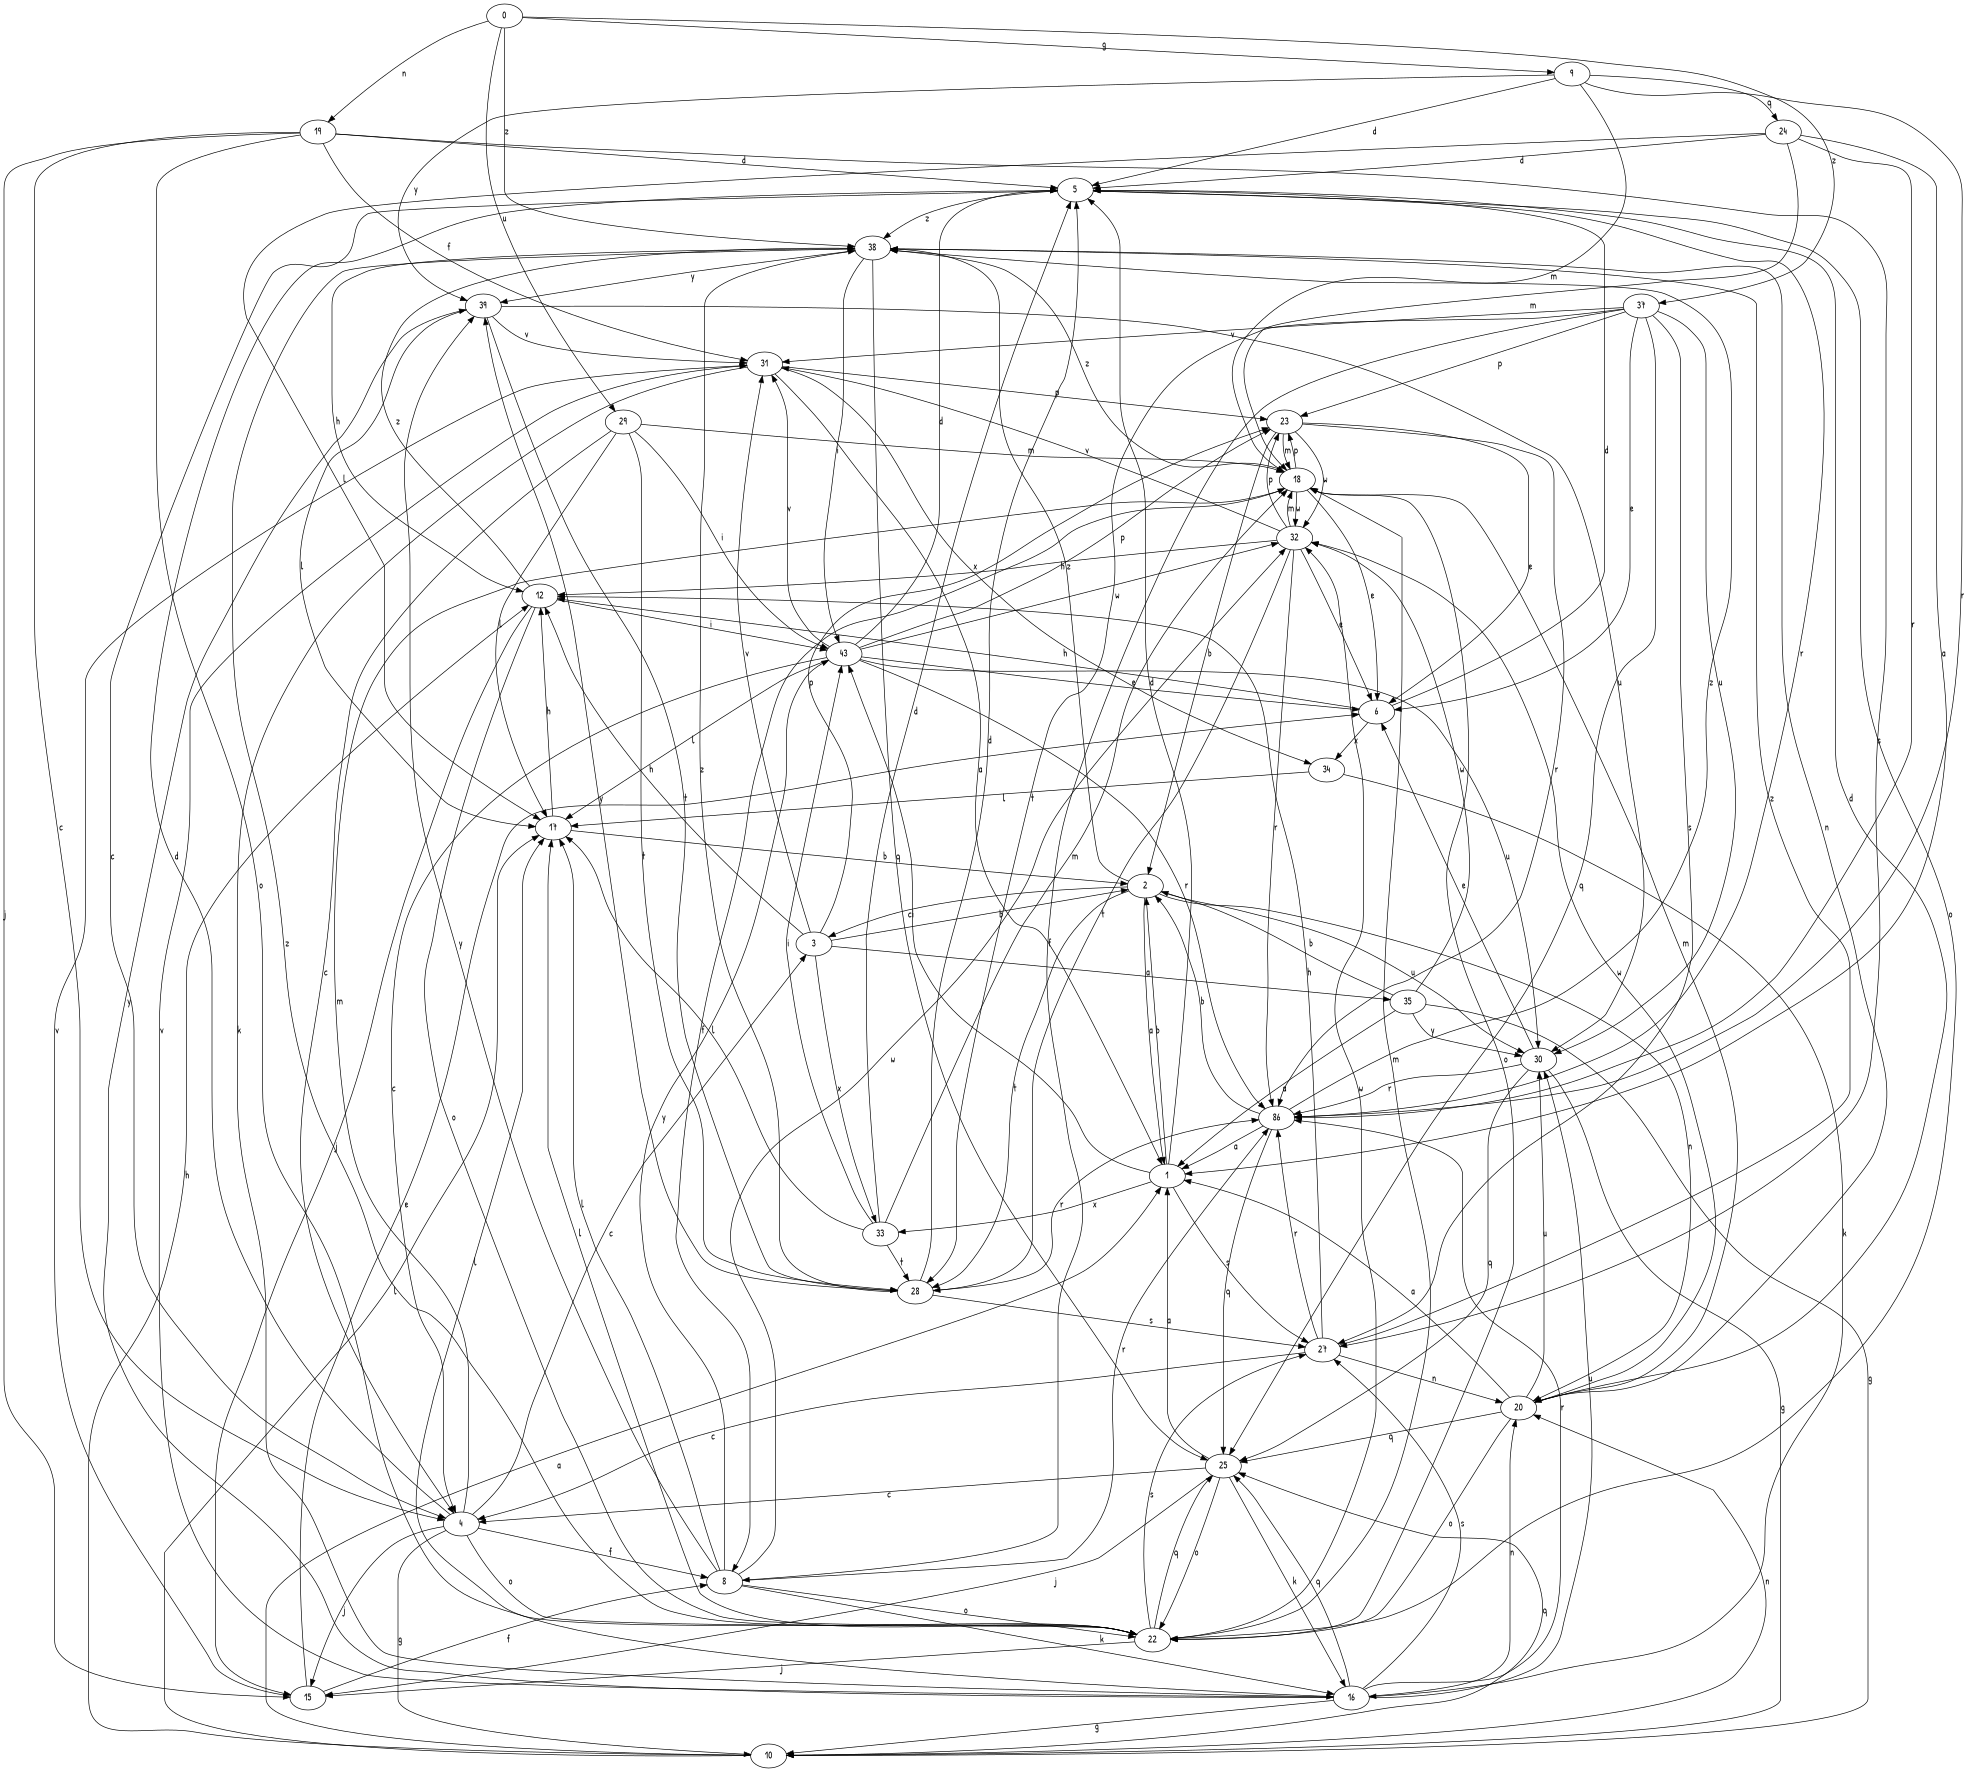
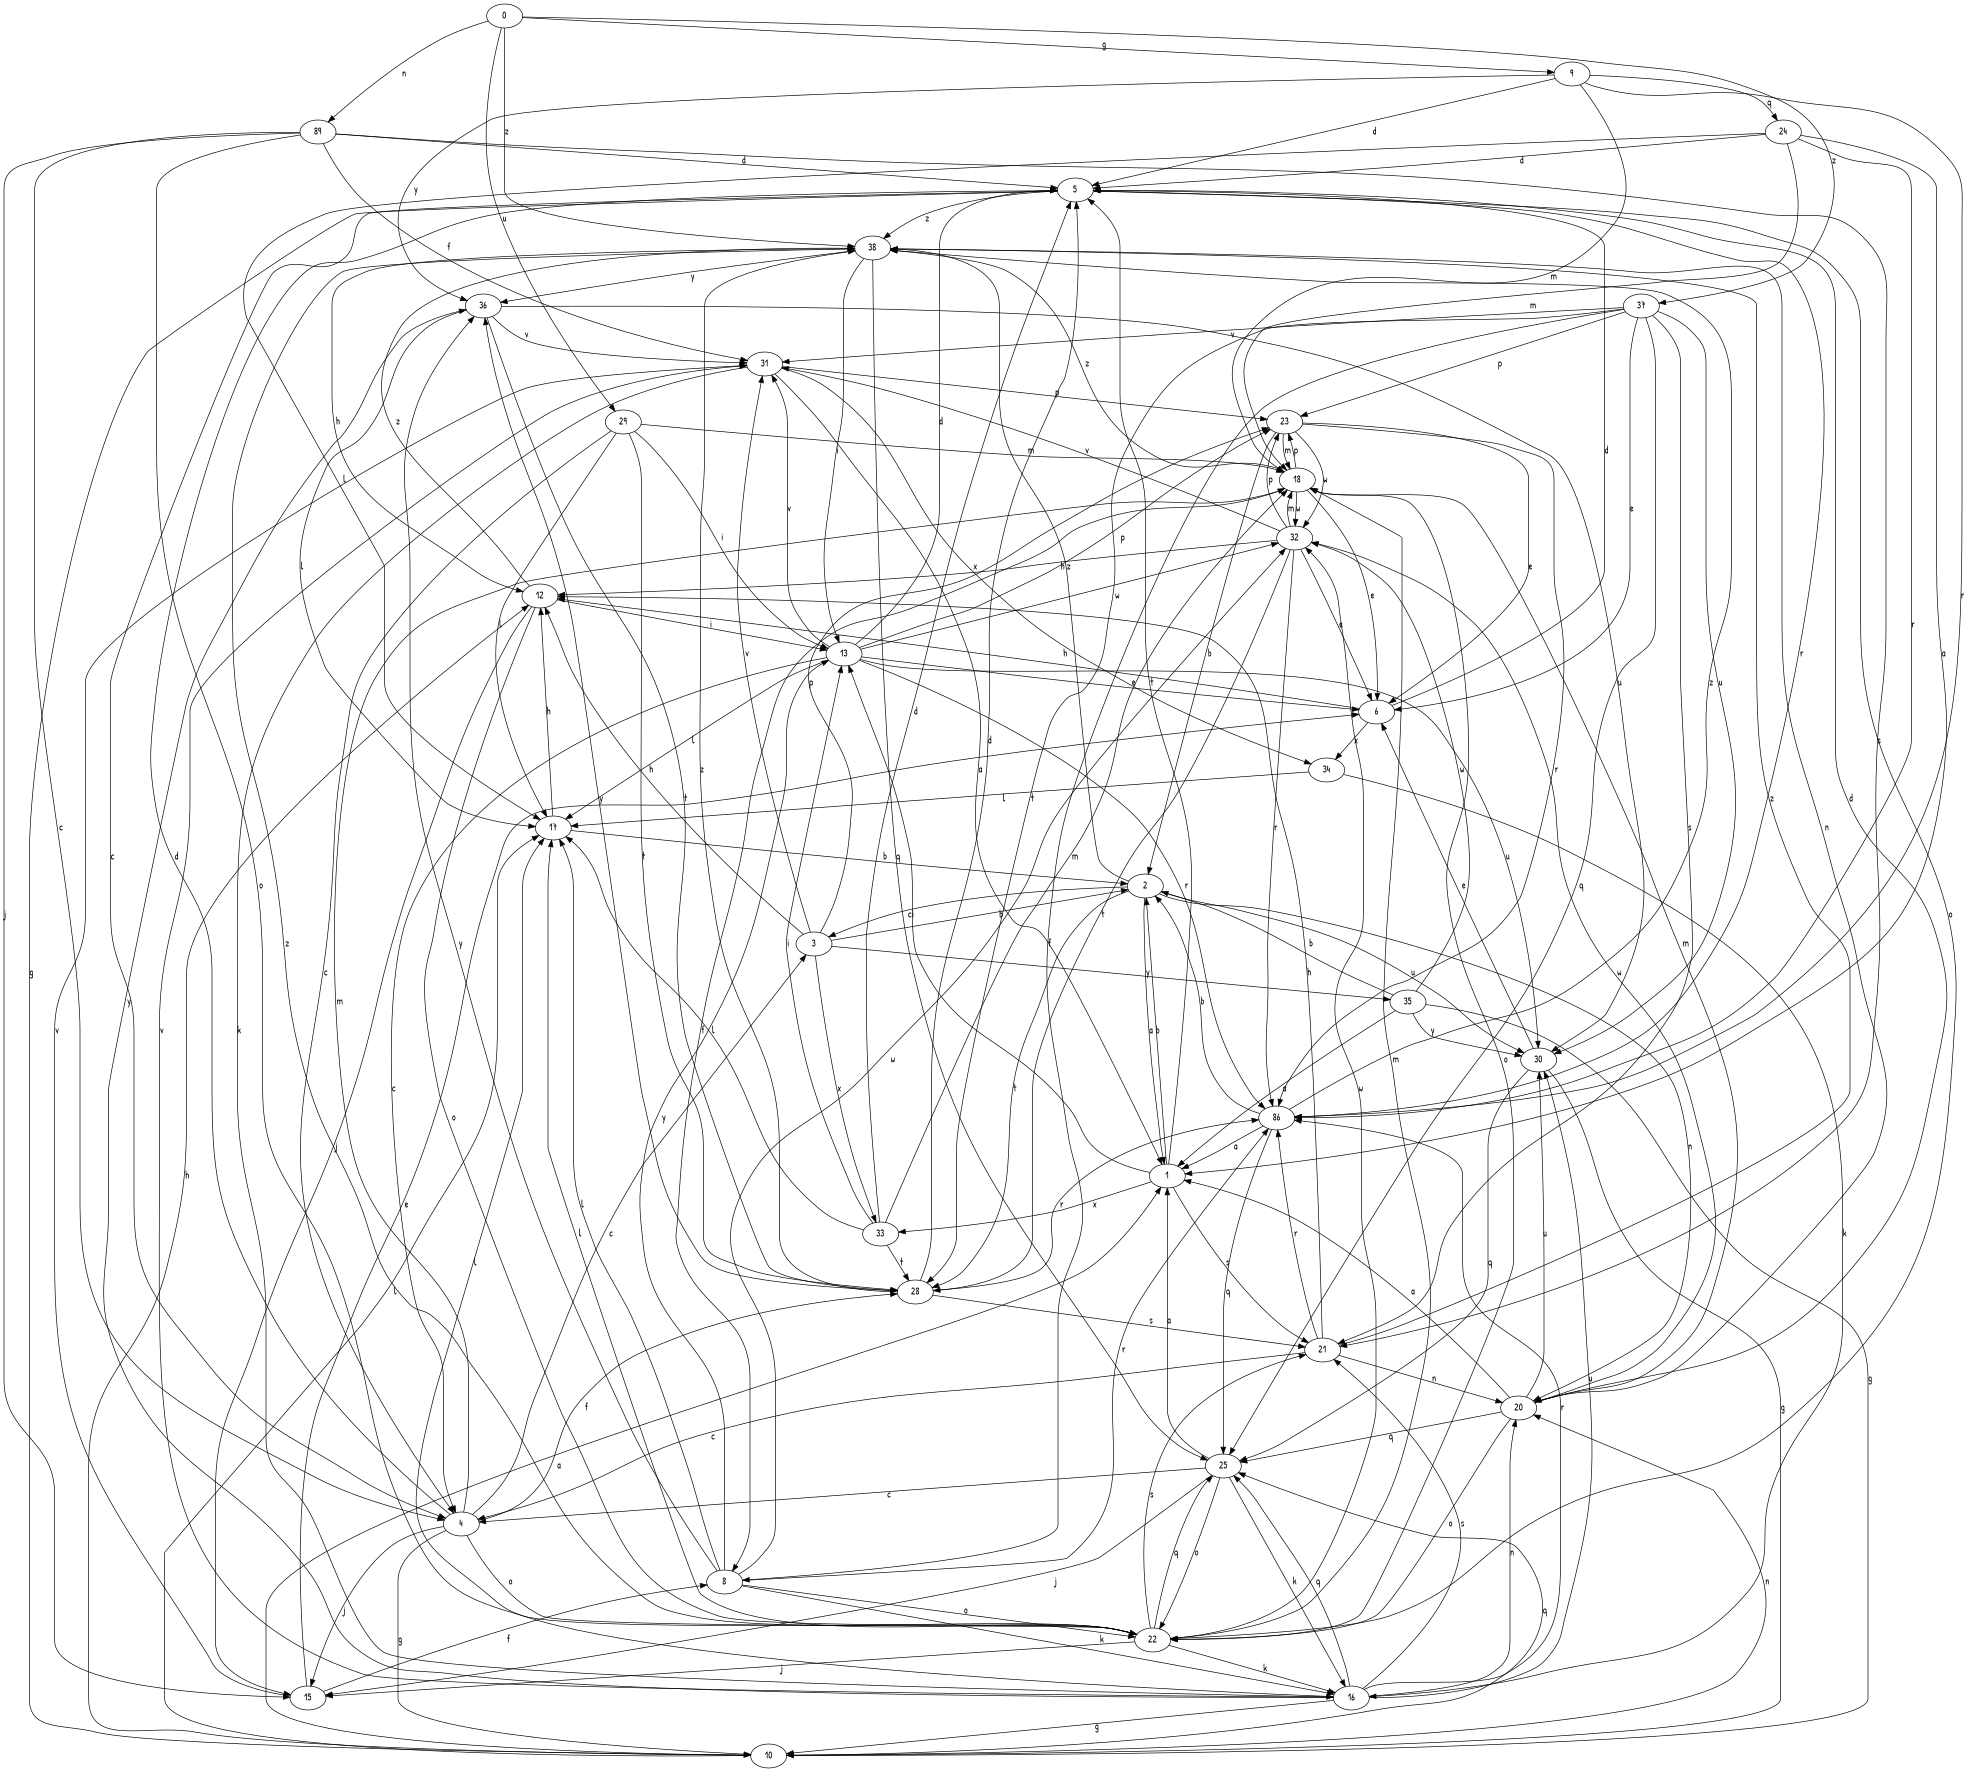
(318, 132) -> (318, 132)
(483, 306) -> (483, 306)
(844, 654) -> (844, 654)
(1152, 683) -> (1152, 683)
none -> (29, 906)
(1148, 973) -> (1148, 973)
(1409, 1079) -> none
(1323, 1350) -> (1323, 1350)
(584, 1551) -> (636, 1355)
none -> (1249, 1668)
